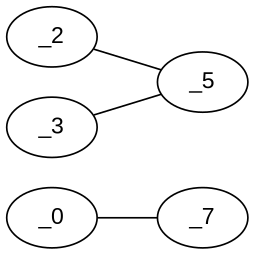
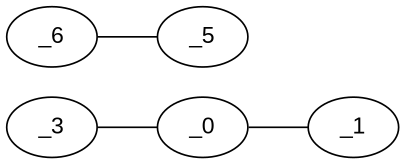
(52, 37) -> (52, 37)
(128, 105) -> (128, 127)
(203, 218) -> (353, 127)
